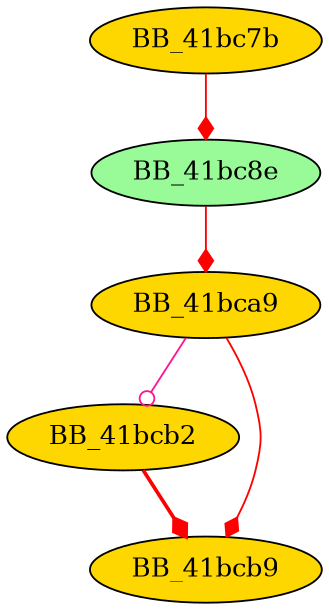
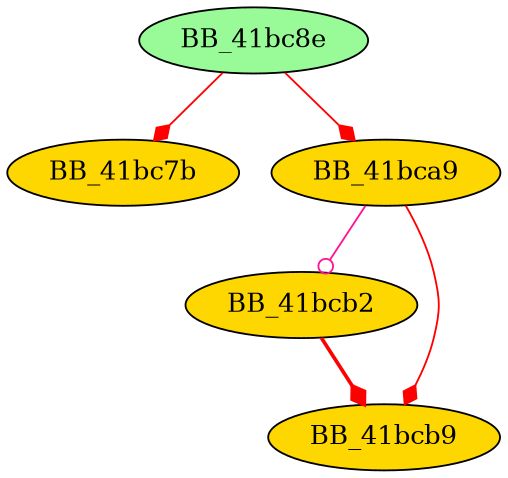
(206, 96) -> (196, 99)
